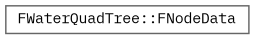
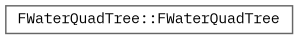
(127, 20) -> (149, 20)
